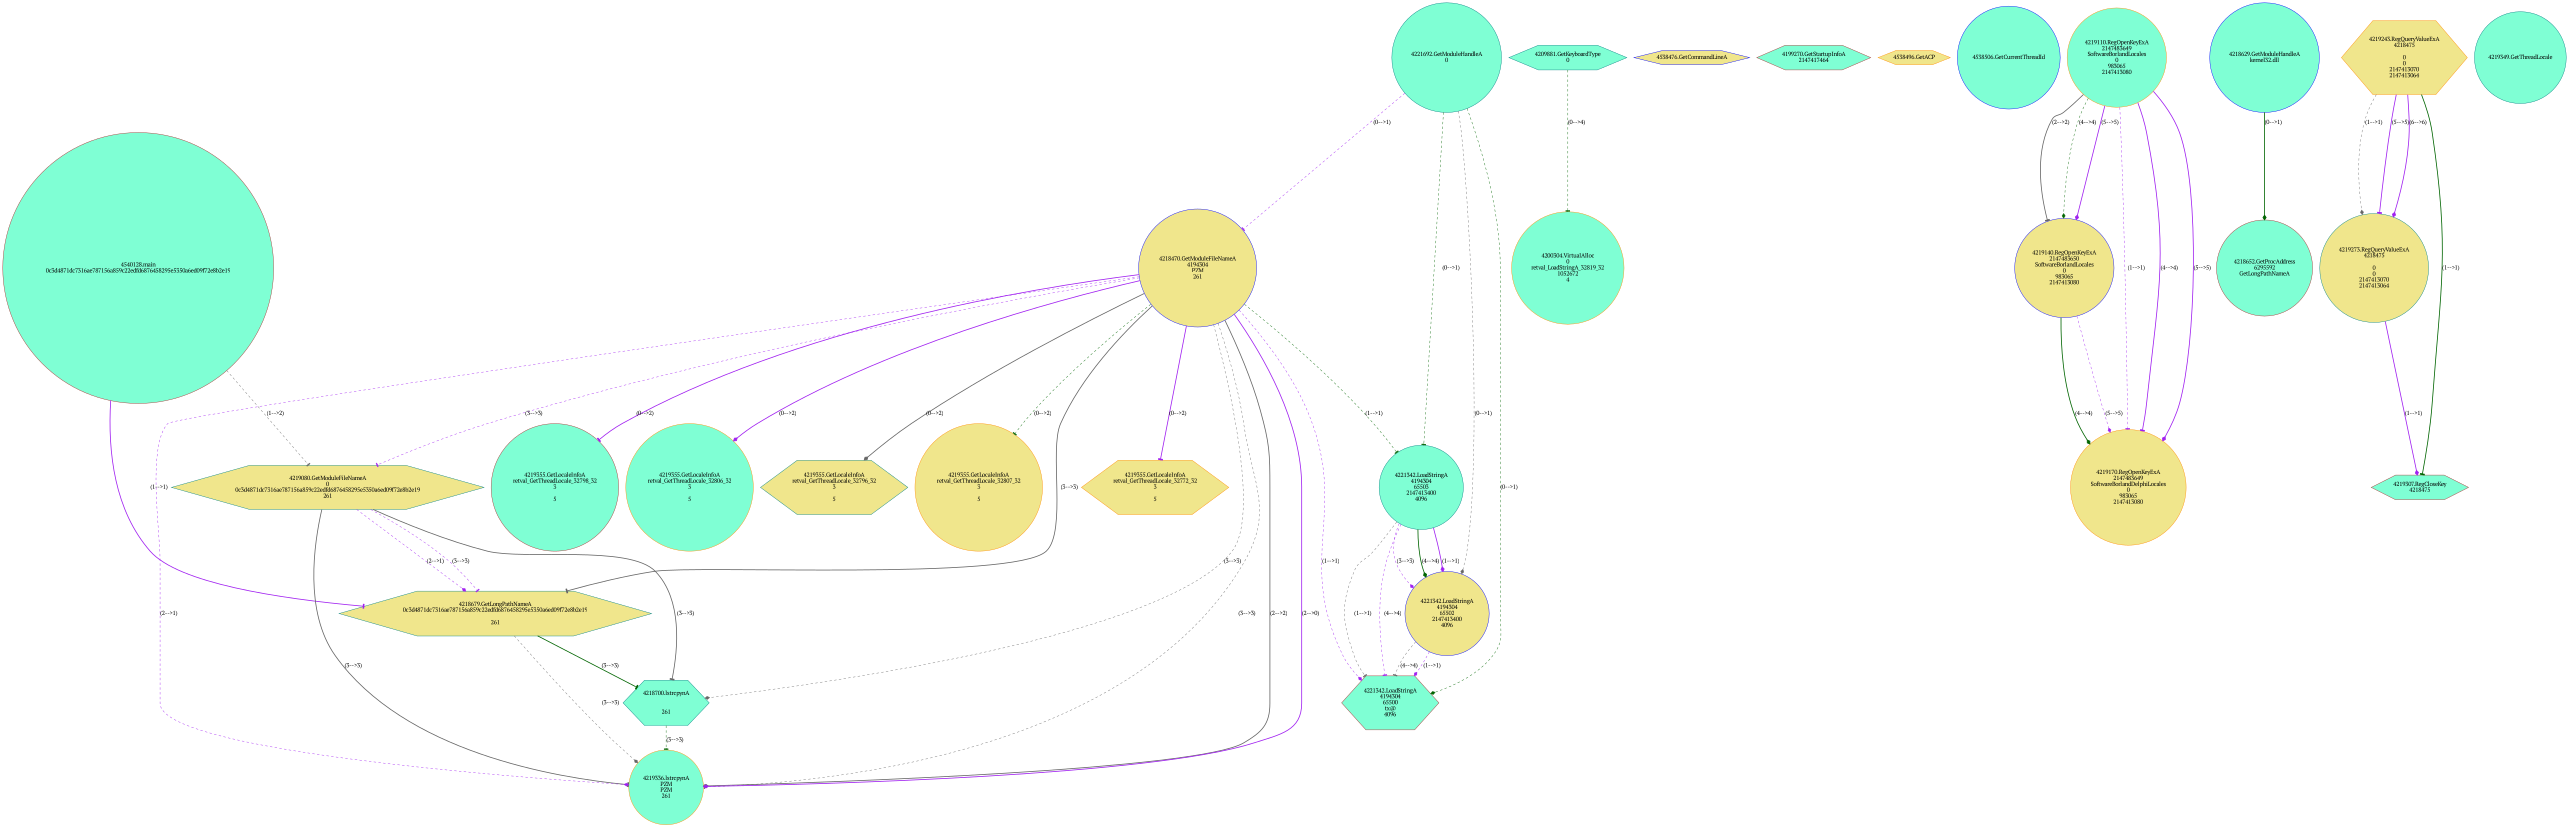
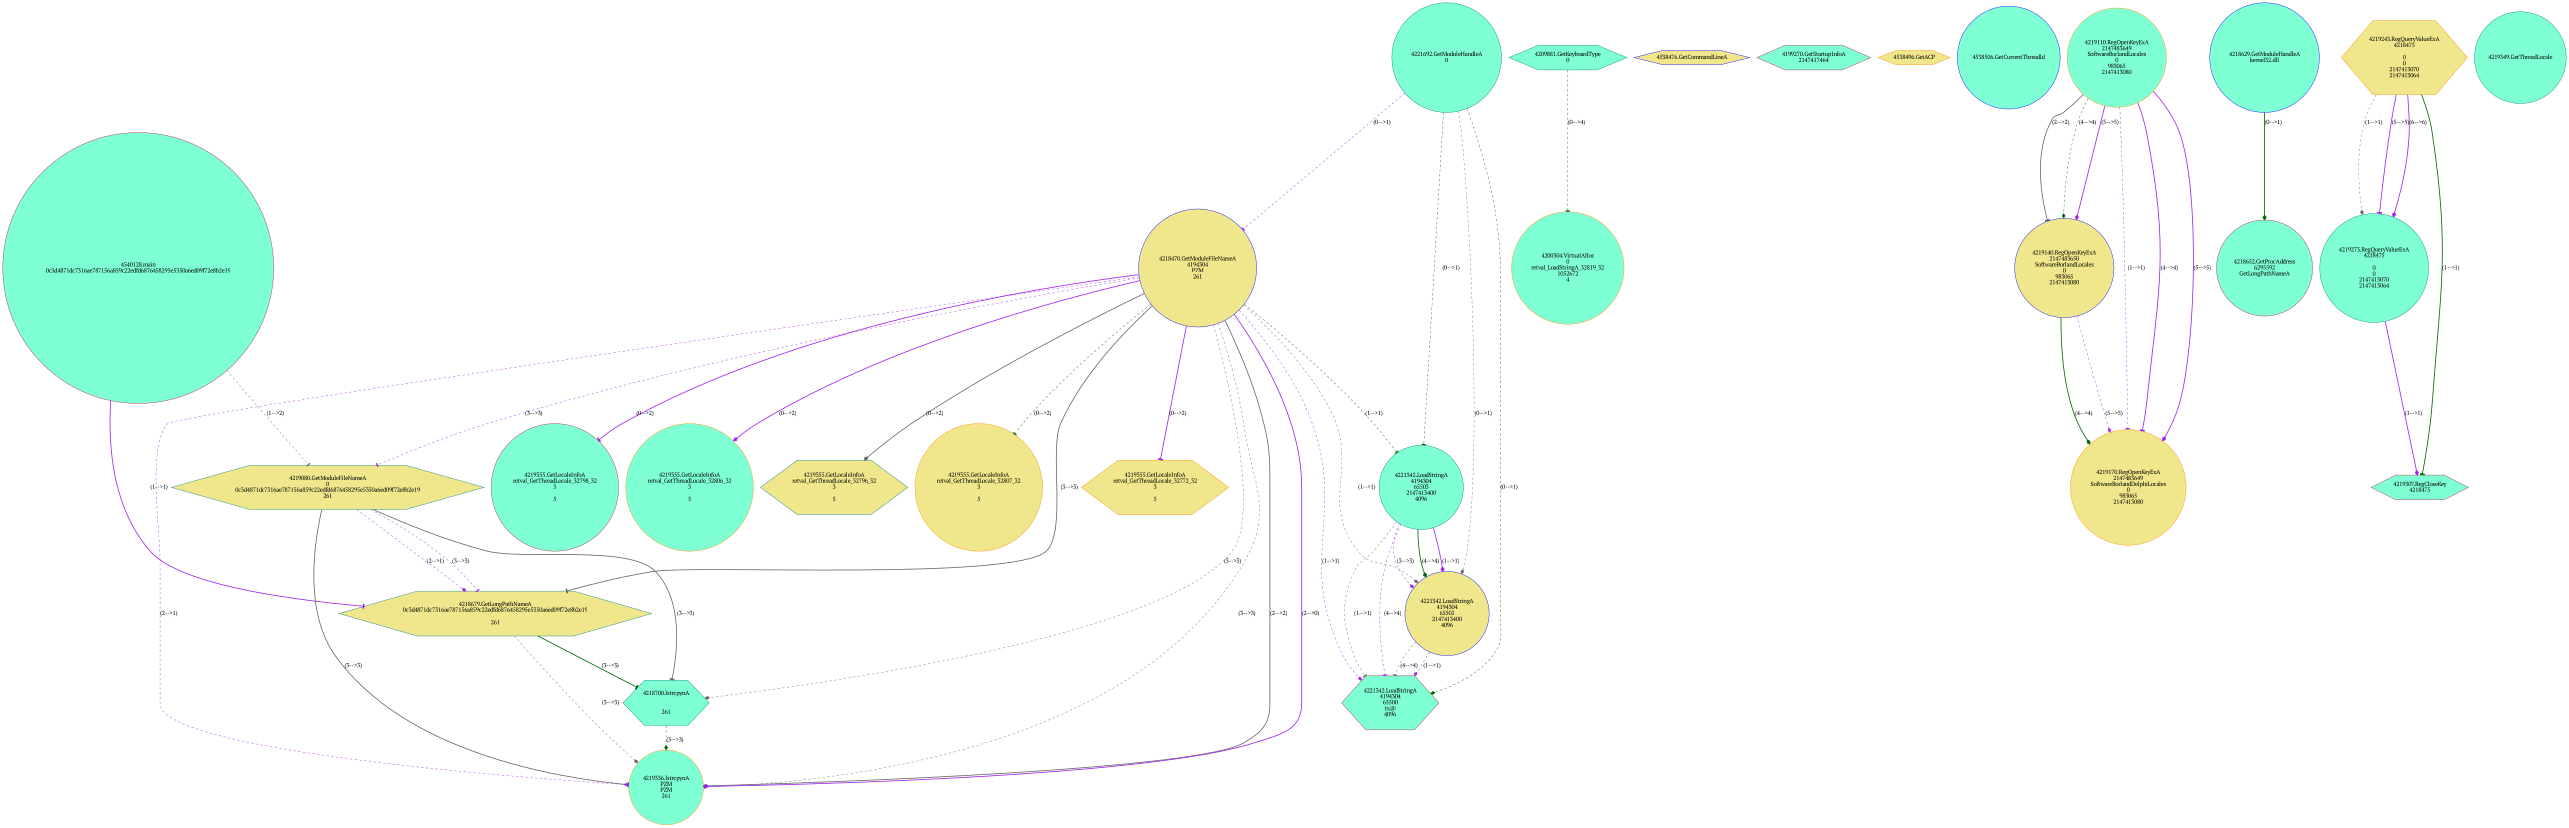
(2374, 268) -> (2374, 268)
none -> (1341, 446)
(666, 737) -> (666, 737)
